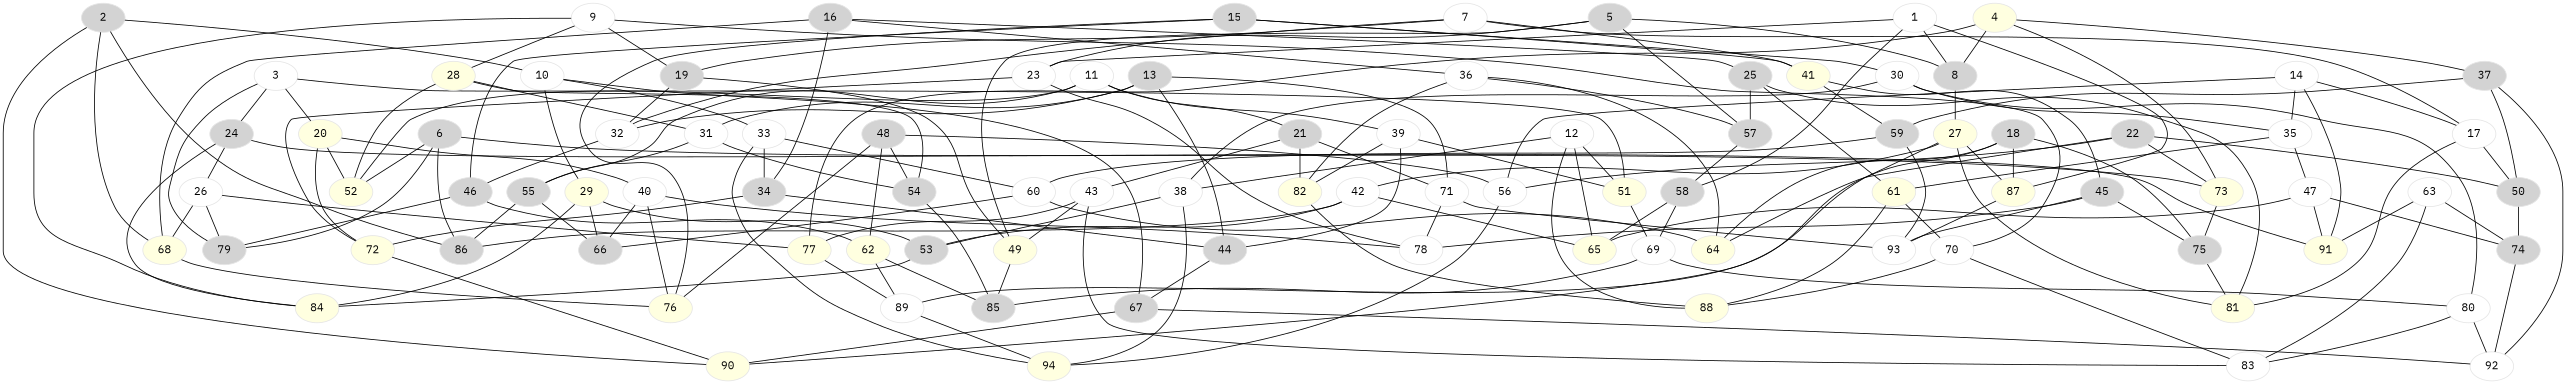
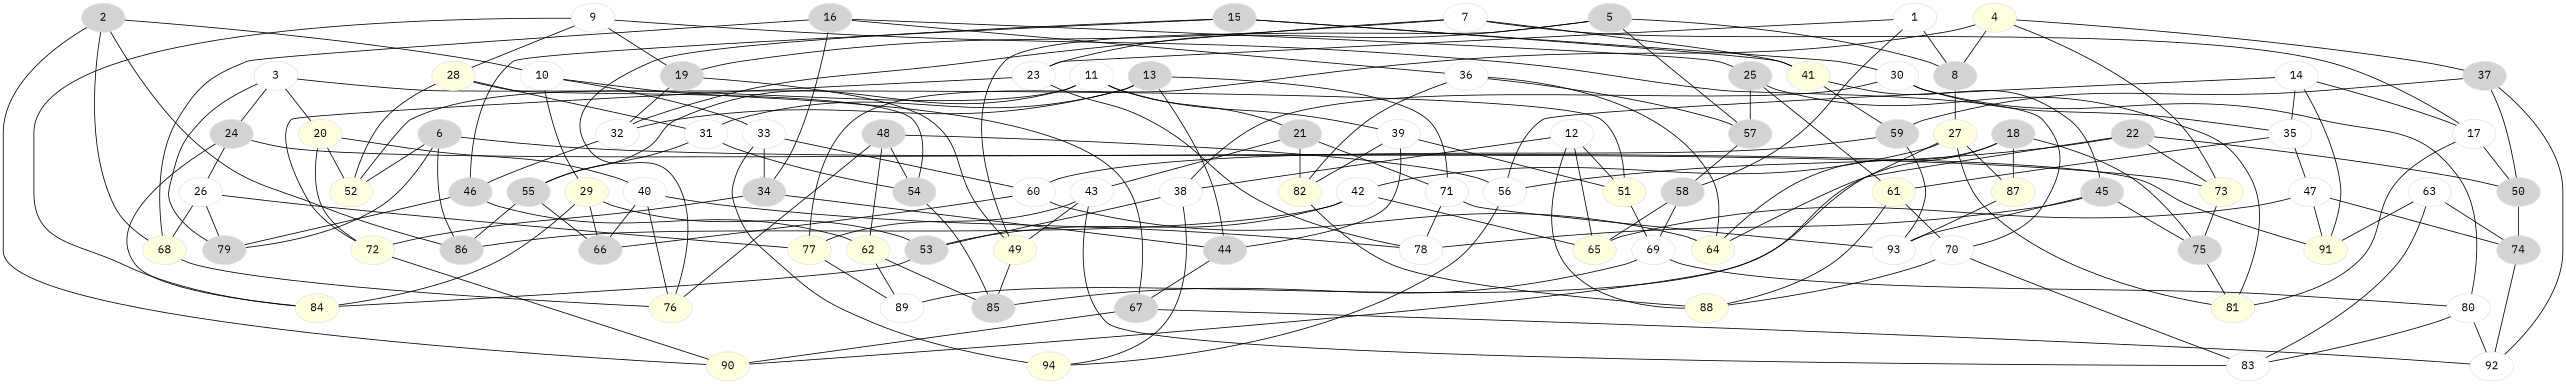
(2127, 98) -> none
(976, 337) -> none
